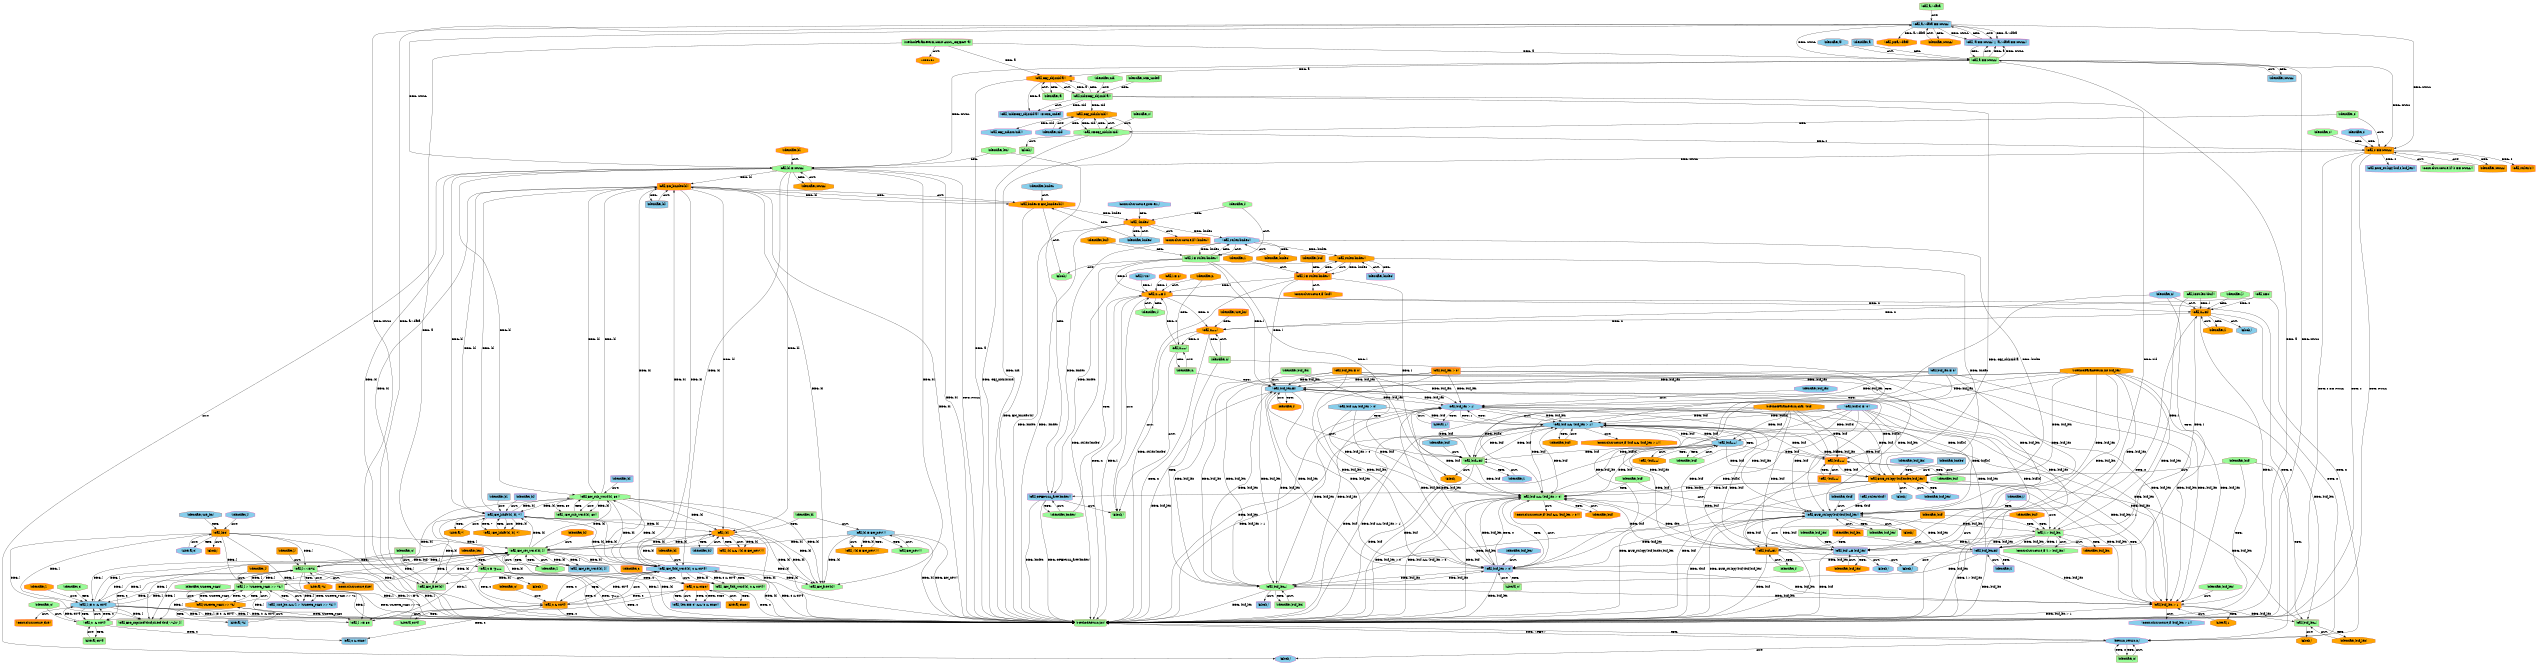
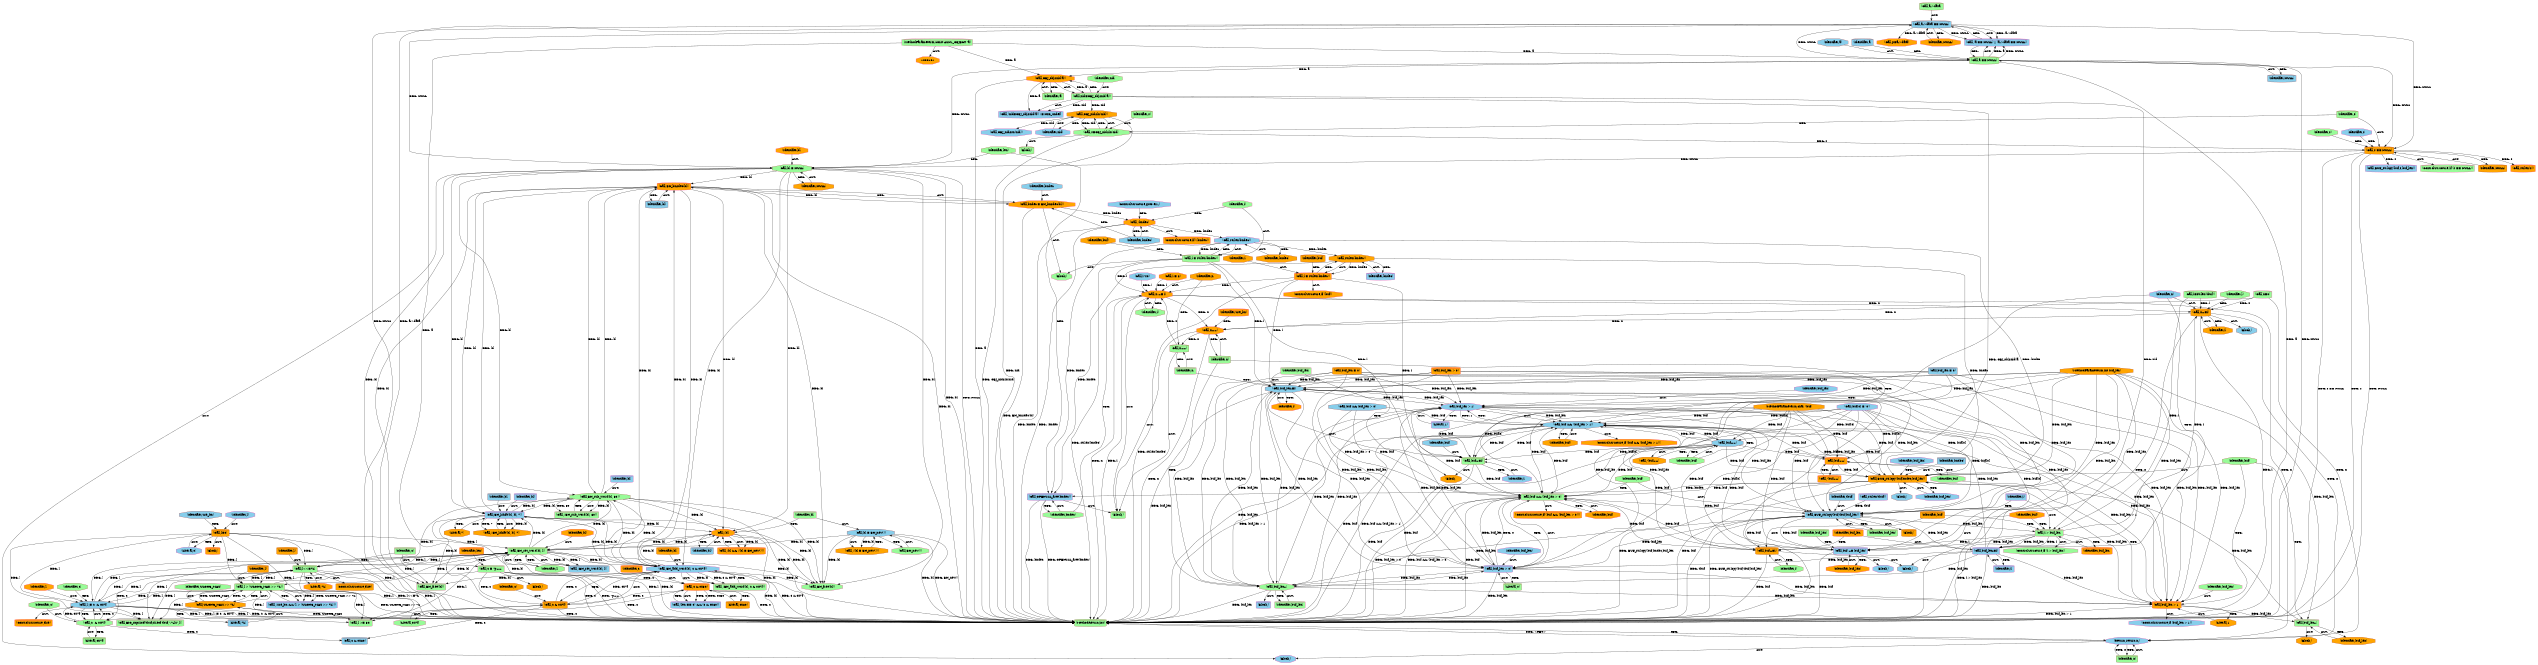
(1144, 78) -> none
(1672, 524) -> (1672, 524)
(421, 560) -> (421, 560)
